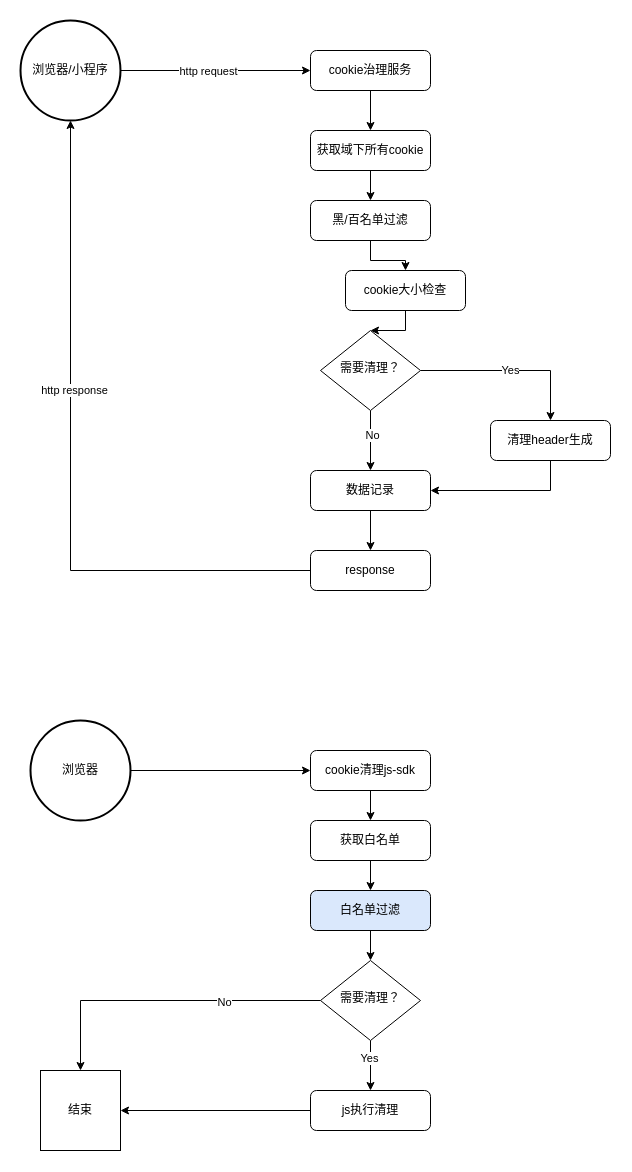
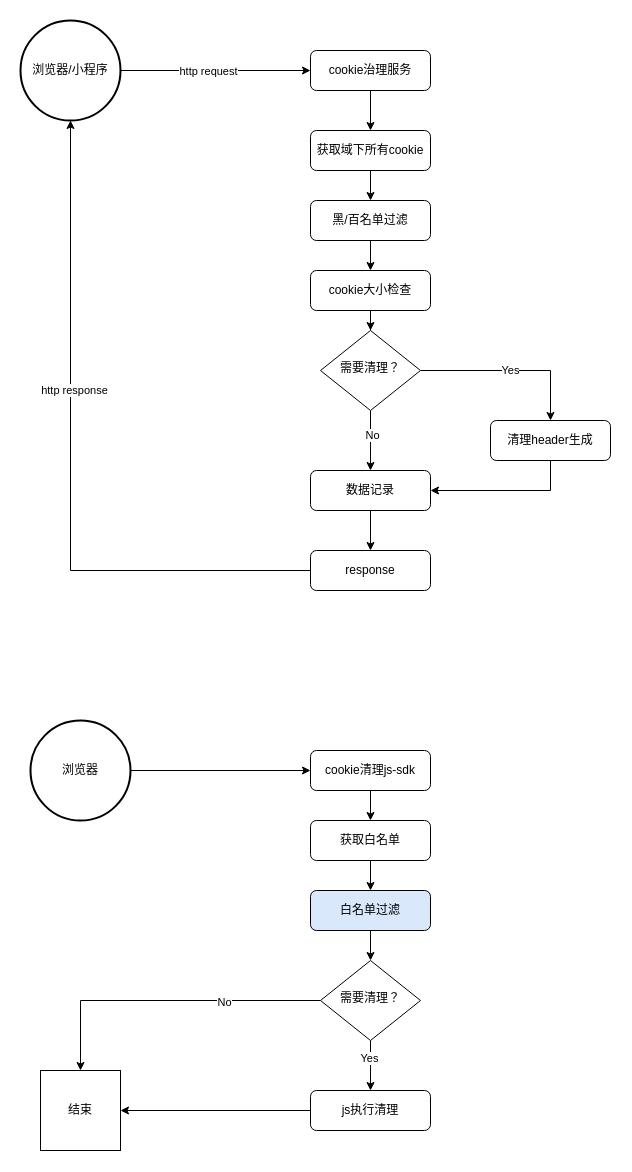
(406, 291) -> (371, 291)
